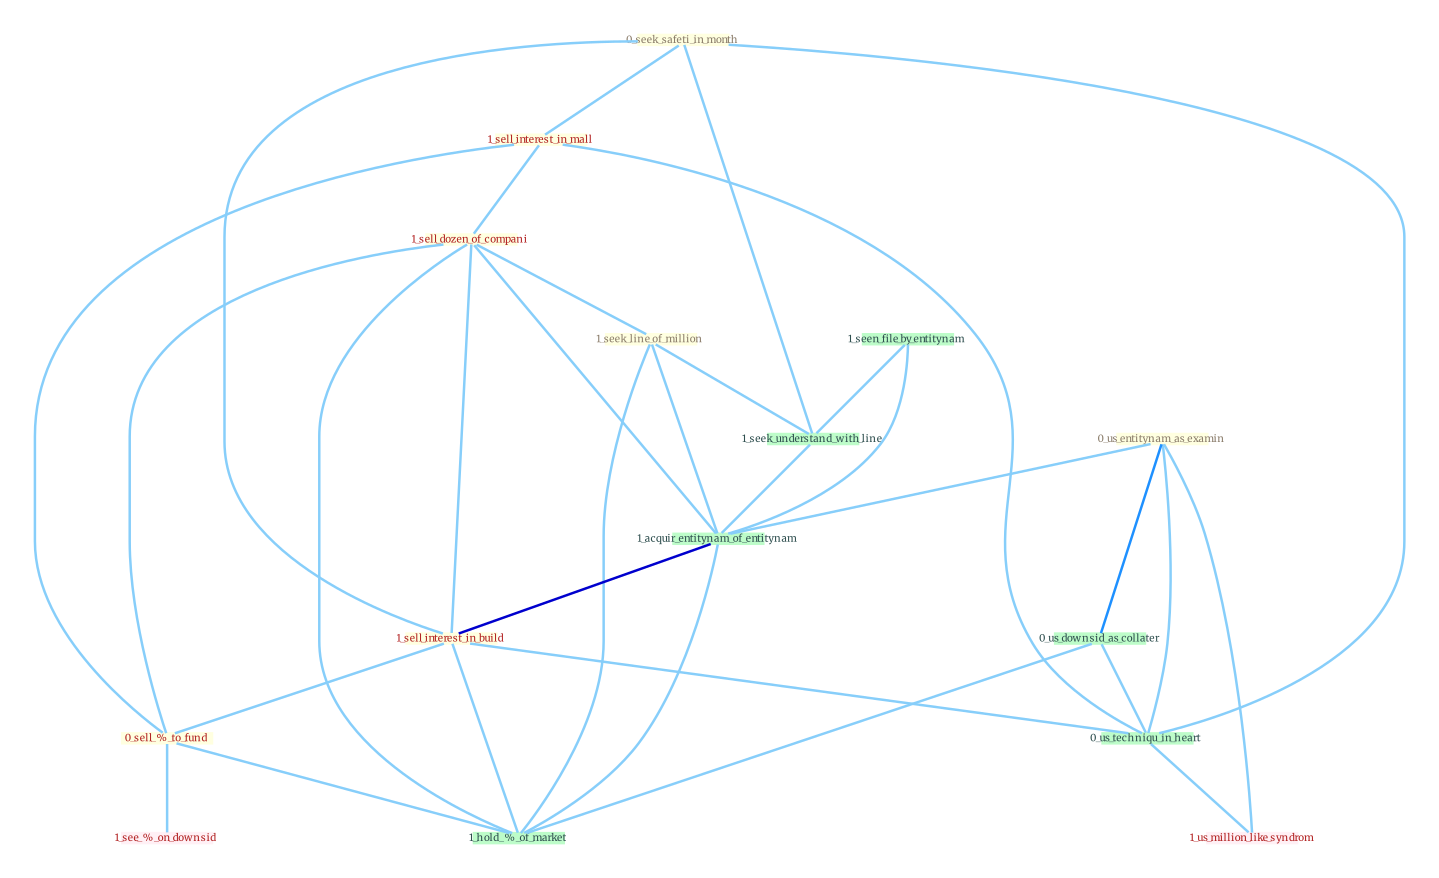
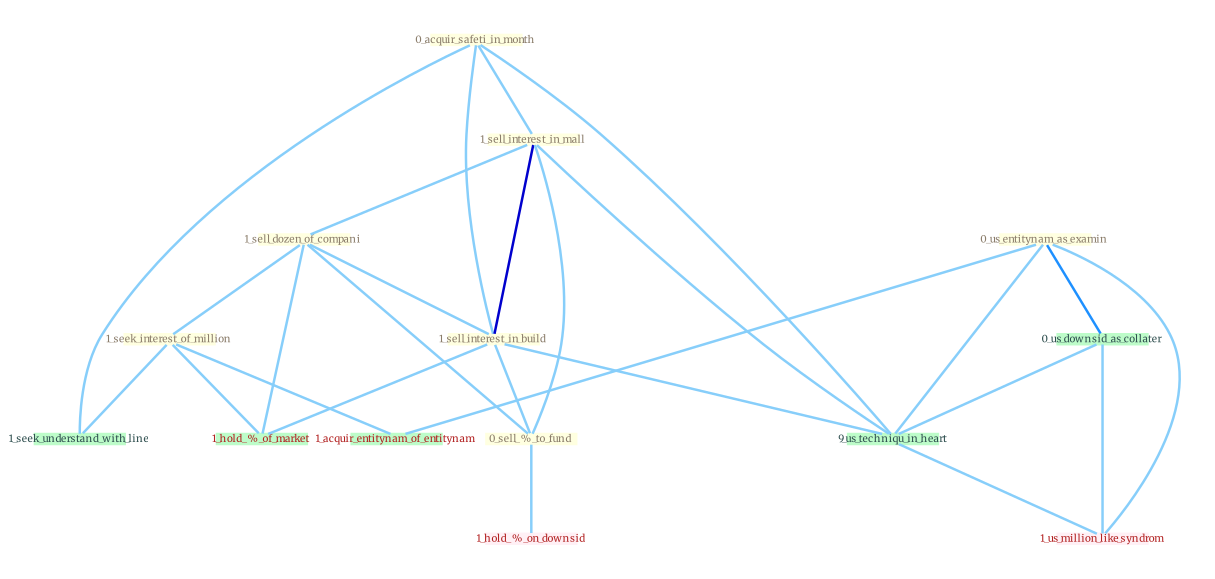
(683, 40) -> (476, 40)
(541, 140) -> (534, 140)
(471, 239) -> (304, 239)
(651, 339) -> (170, 339)
(908, 339) -> none
(595, 389) -> none
(766, 489) -> none
(718, 539) -> (397, 439)
(585, 589) -> (514, 239)
(451, 639) -> (494, 339)
(658, 714) -> none
(167, 738) -> (531, 439)
(809, 738) -> (1103, 439)
(1147, 738) -> (893, 439)
(343, 788) -> none
(167, 838) -> (531, 539)
(519, 838) -> (262, 439)
